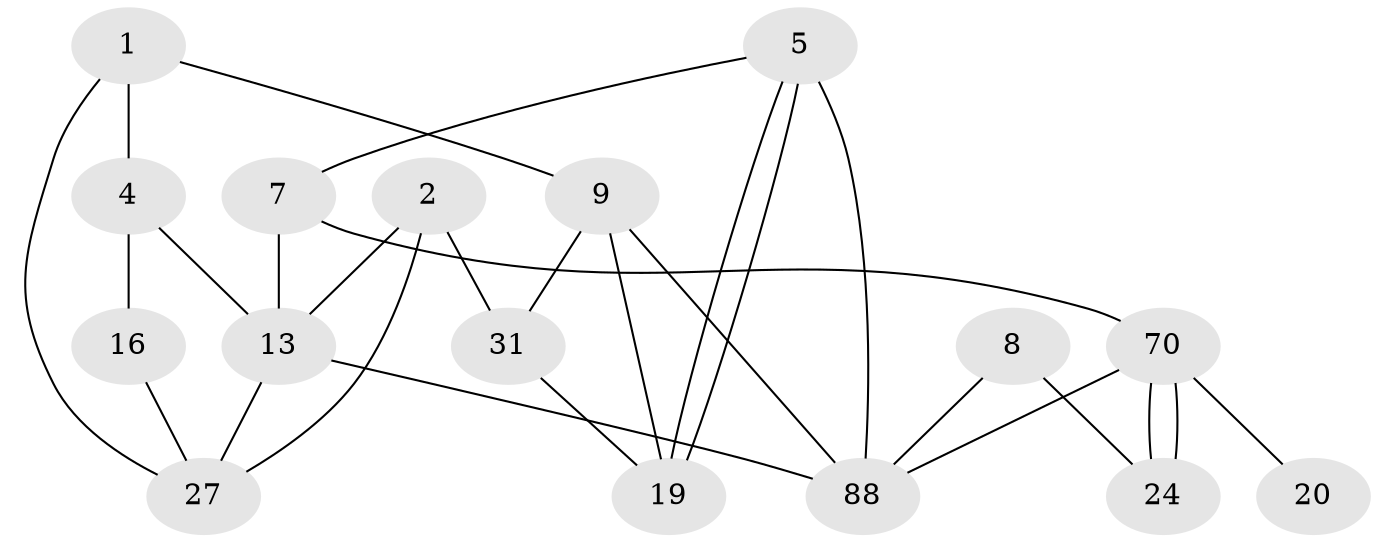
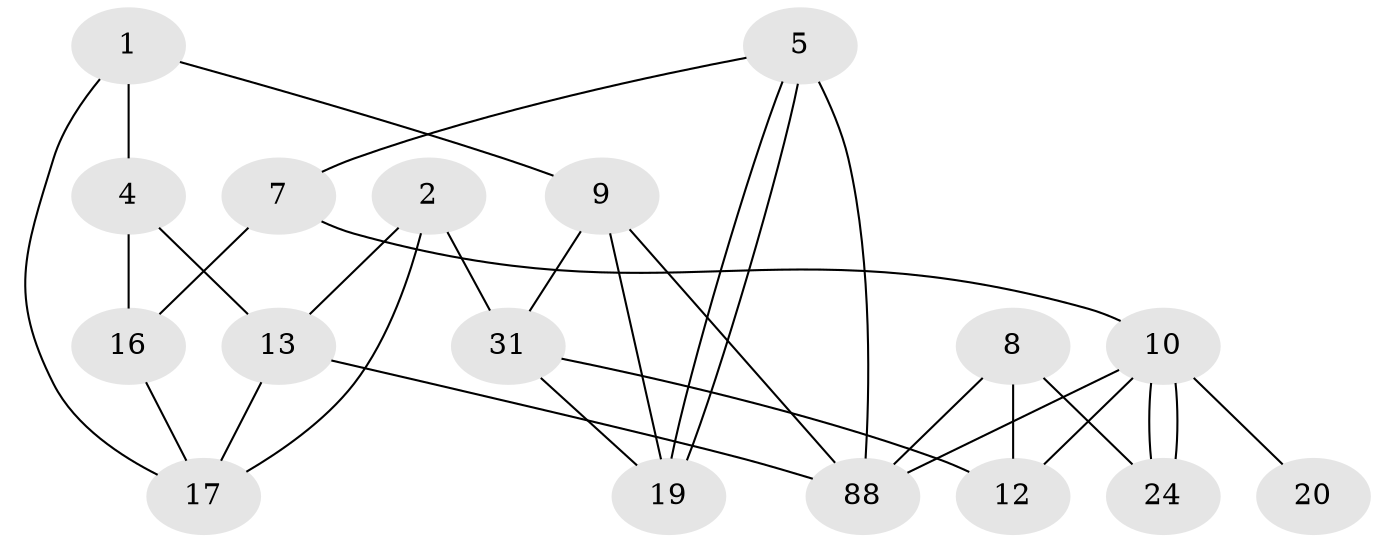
(279, 271) -> (213, 262)
(1163, 346) -> (1163, 346)
(204, 496) -> (204, 496)
none -> (1013, 496)
